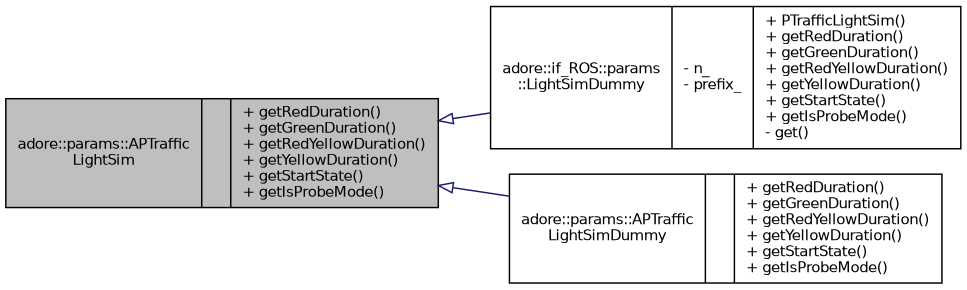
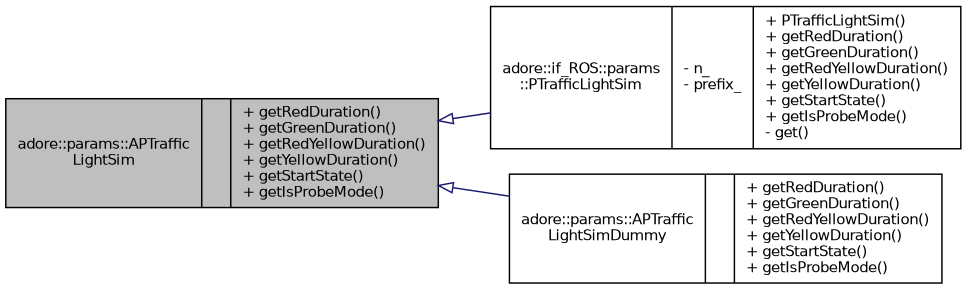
(581, 85) -> (581, 85)
